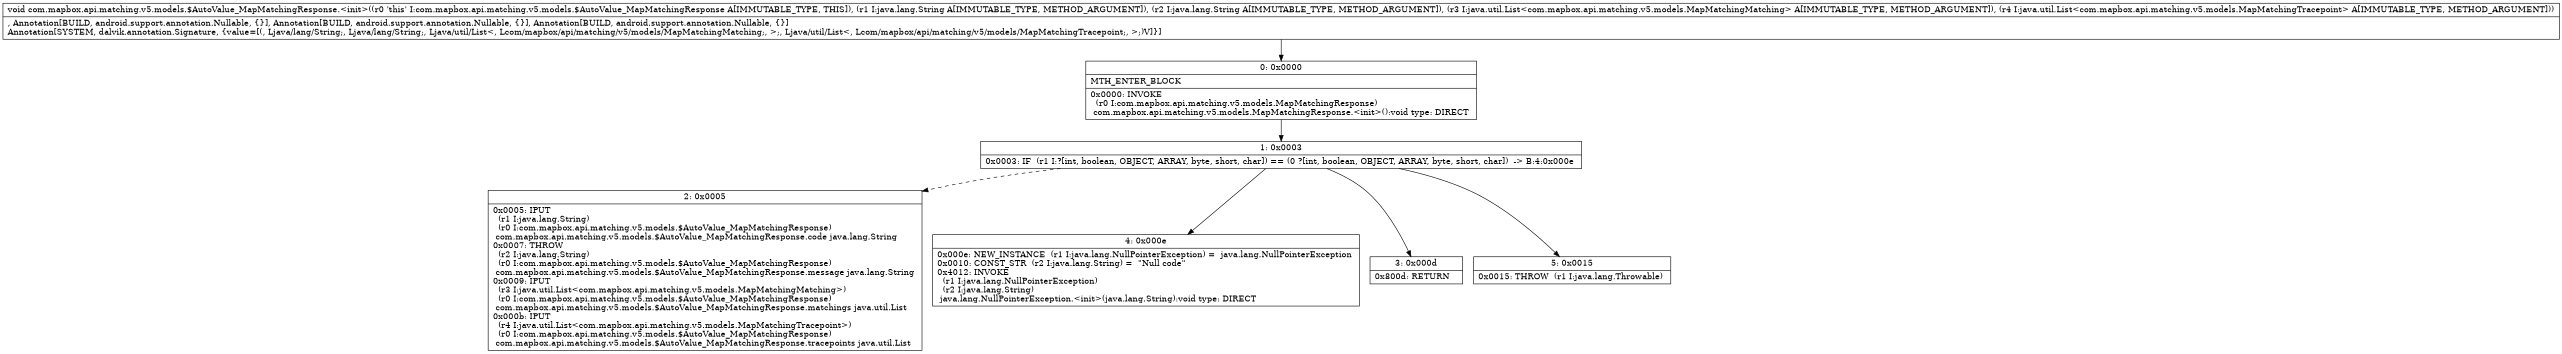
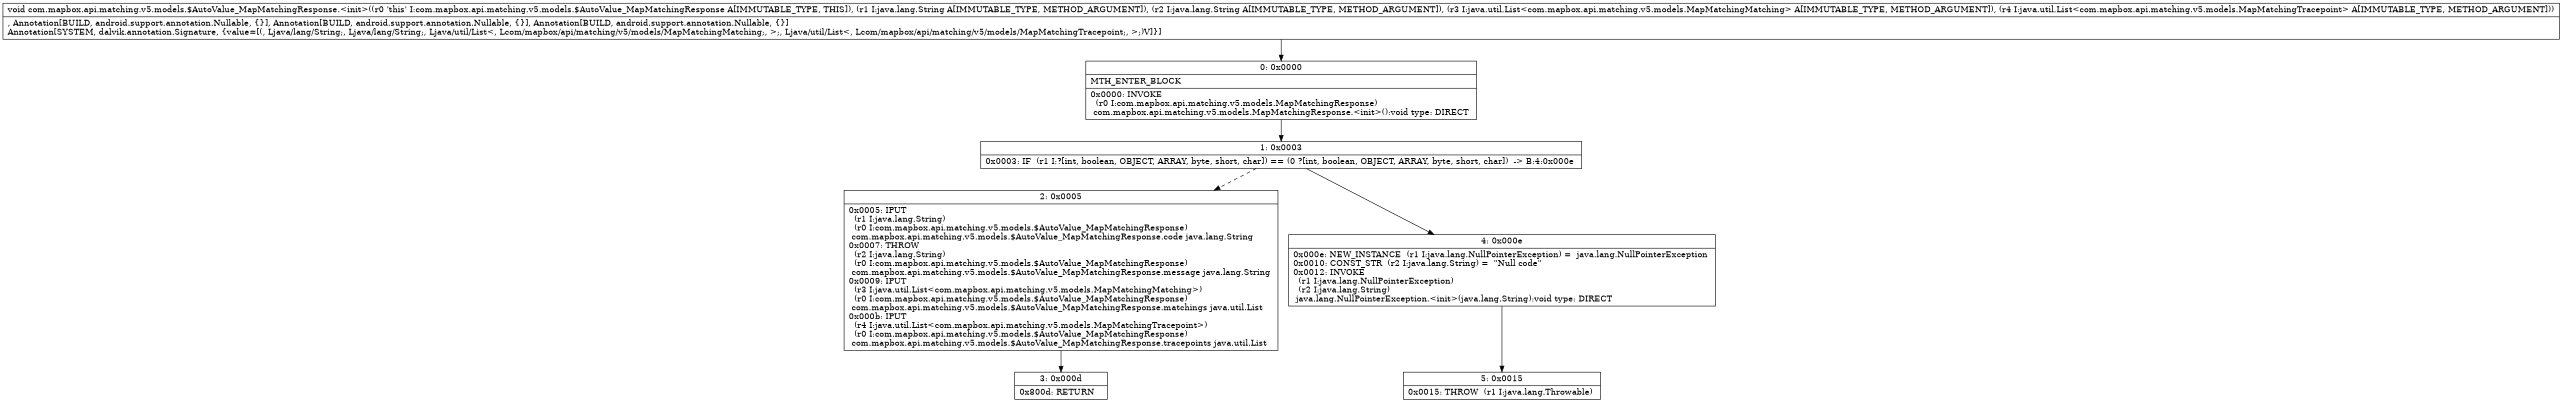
(1484, 198) -> (1502, 336)
(1376, 201) -> (1061, 358)
(976, 272) -> (1332, 272)
